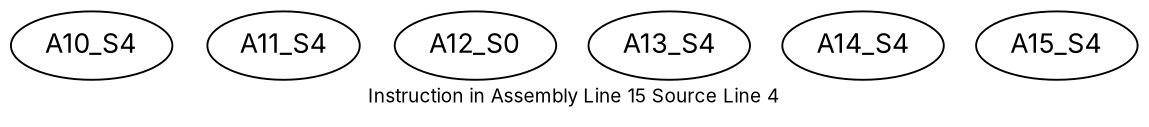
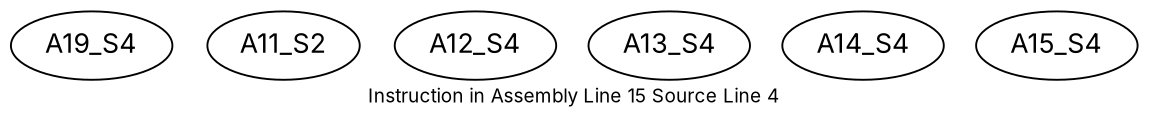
(92, 46) -> (92, 46)
(284, 46) -> (284, 46)
(475, 46) -> (475, 46)
